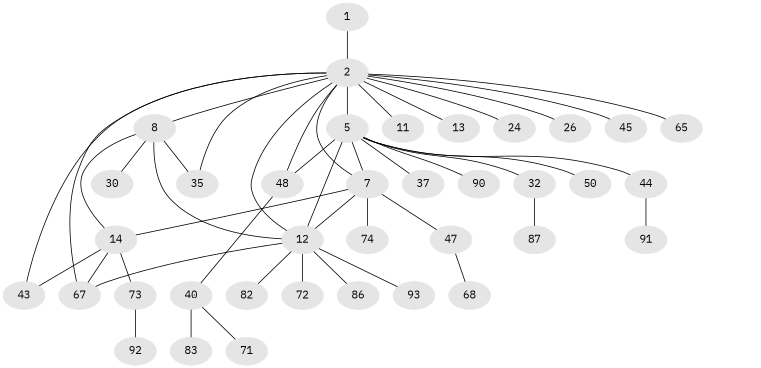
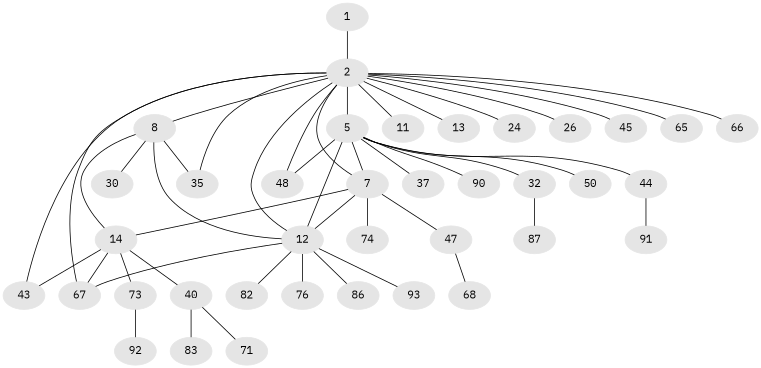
none -> (737, 128)
(237, 240) -> (149, 264)
(302, 296) -> (302, 296)
